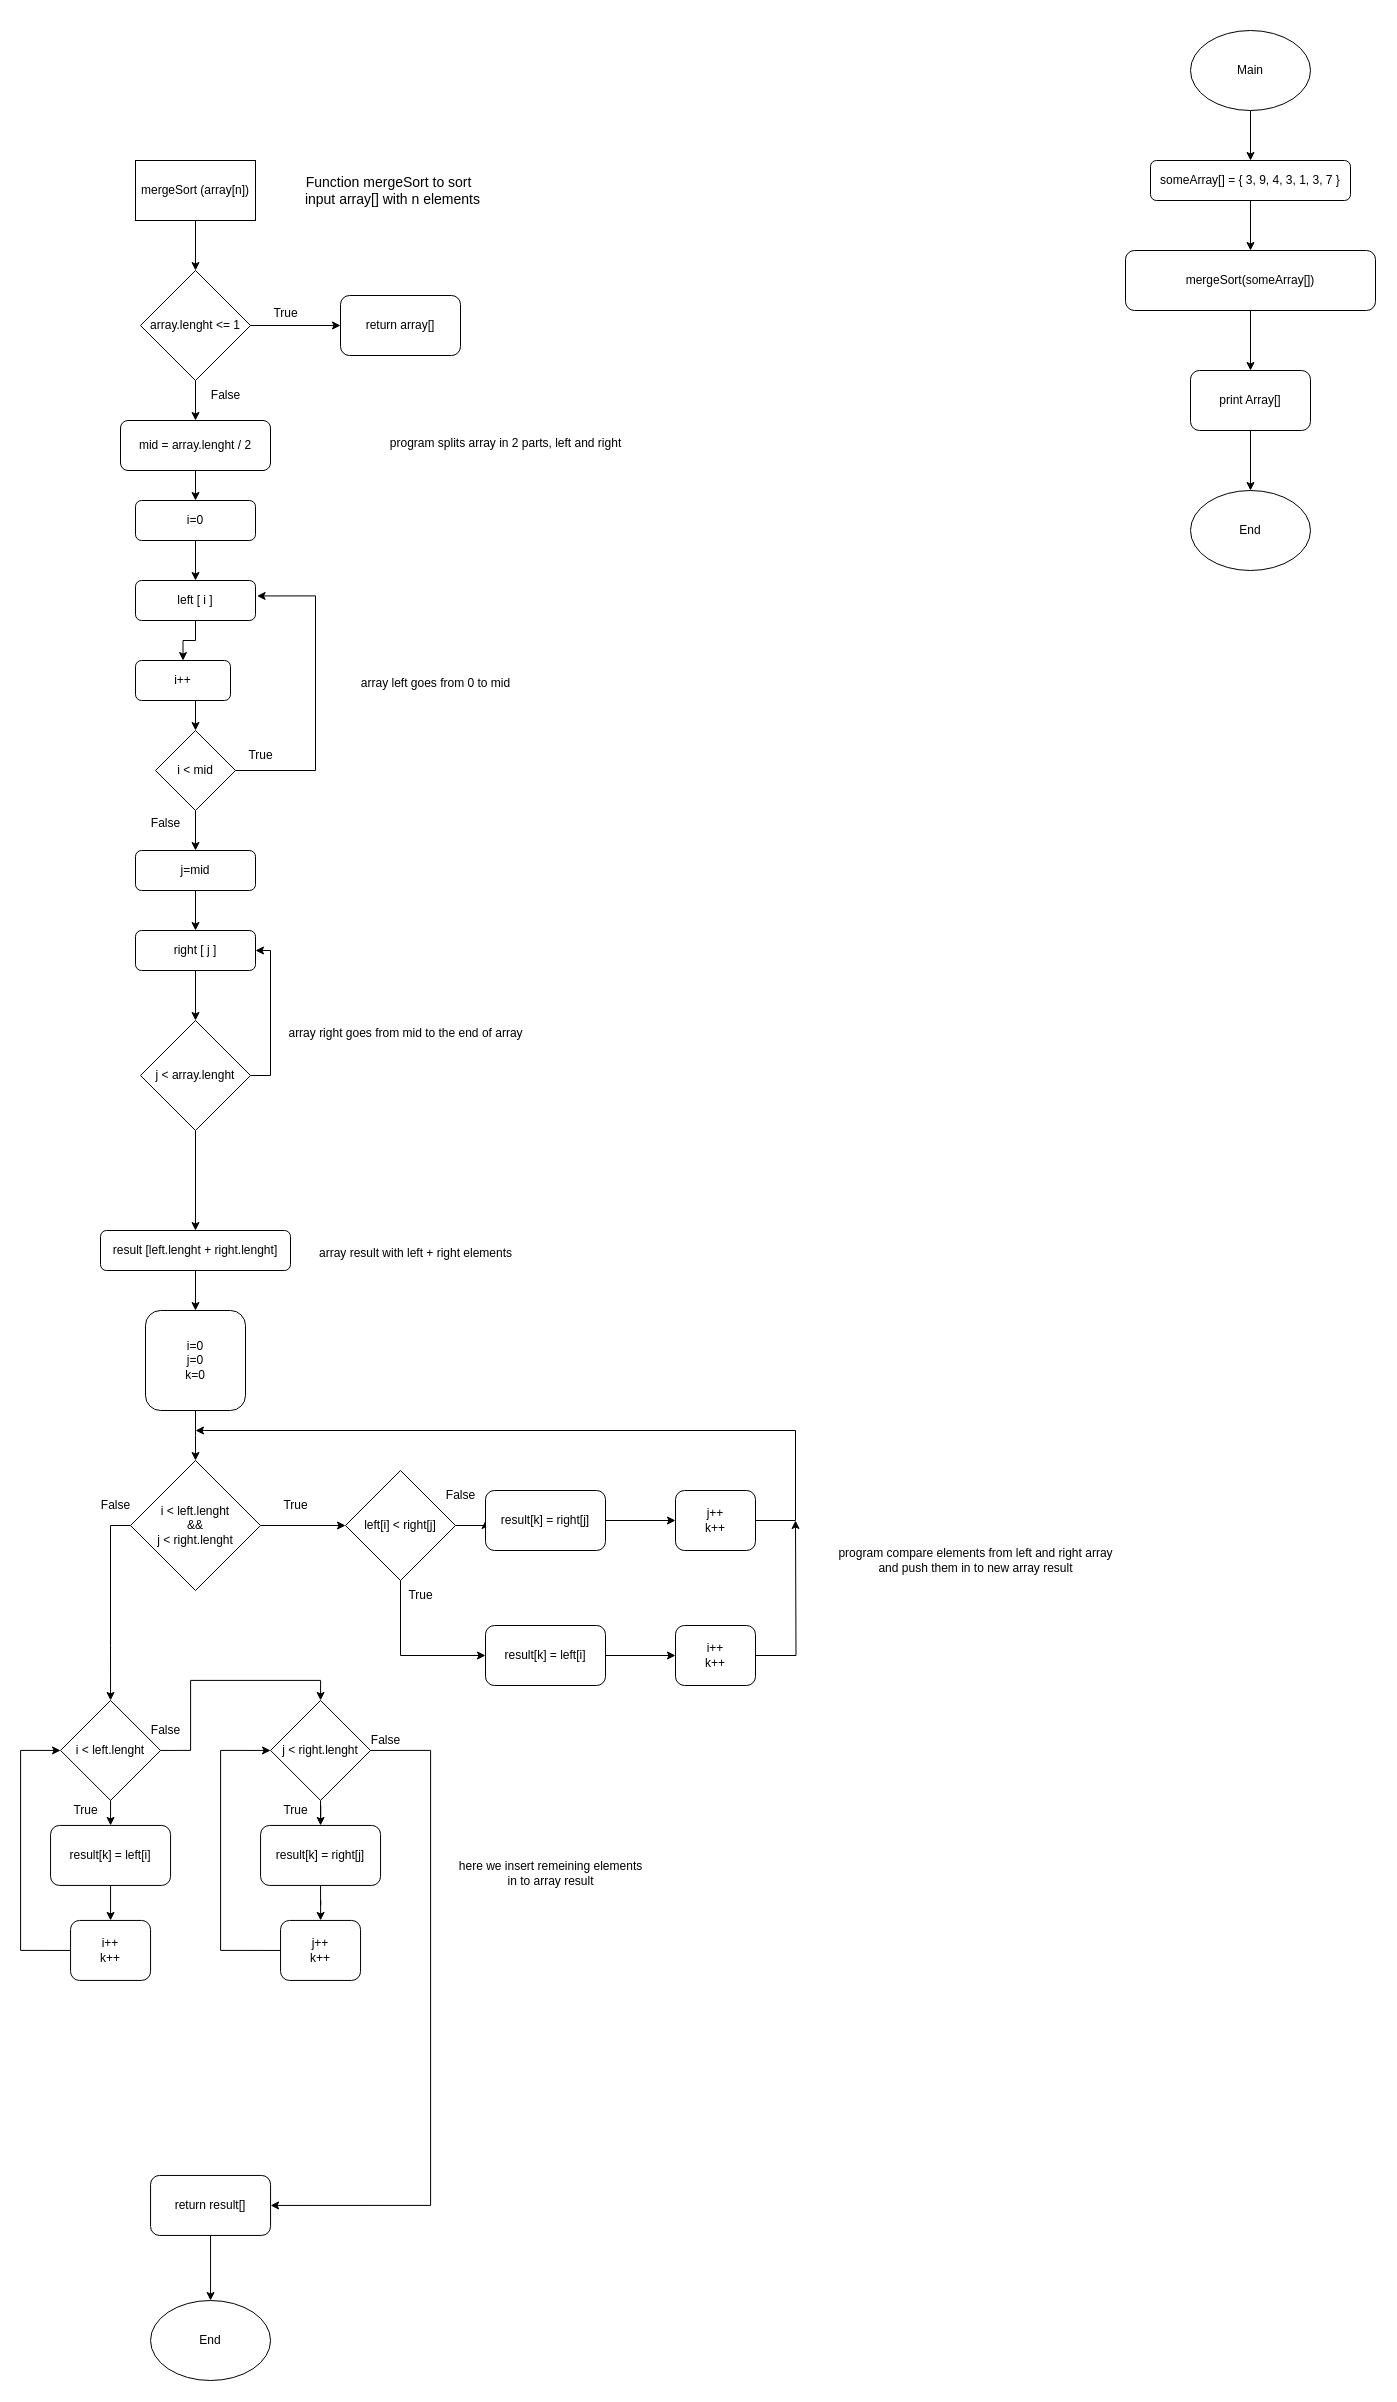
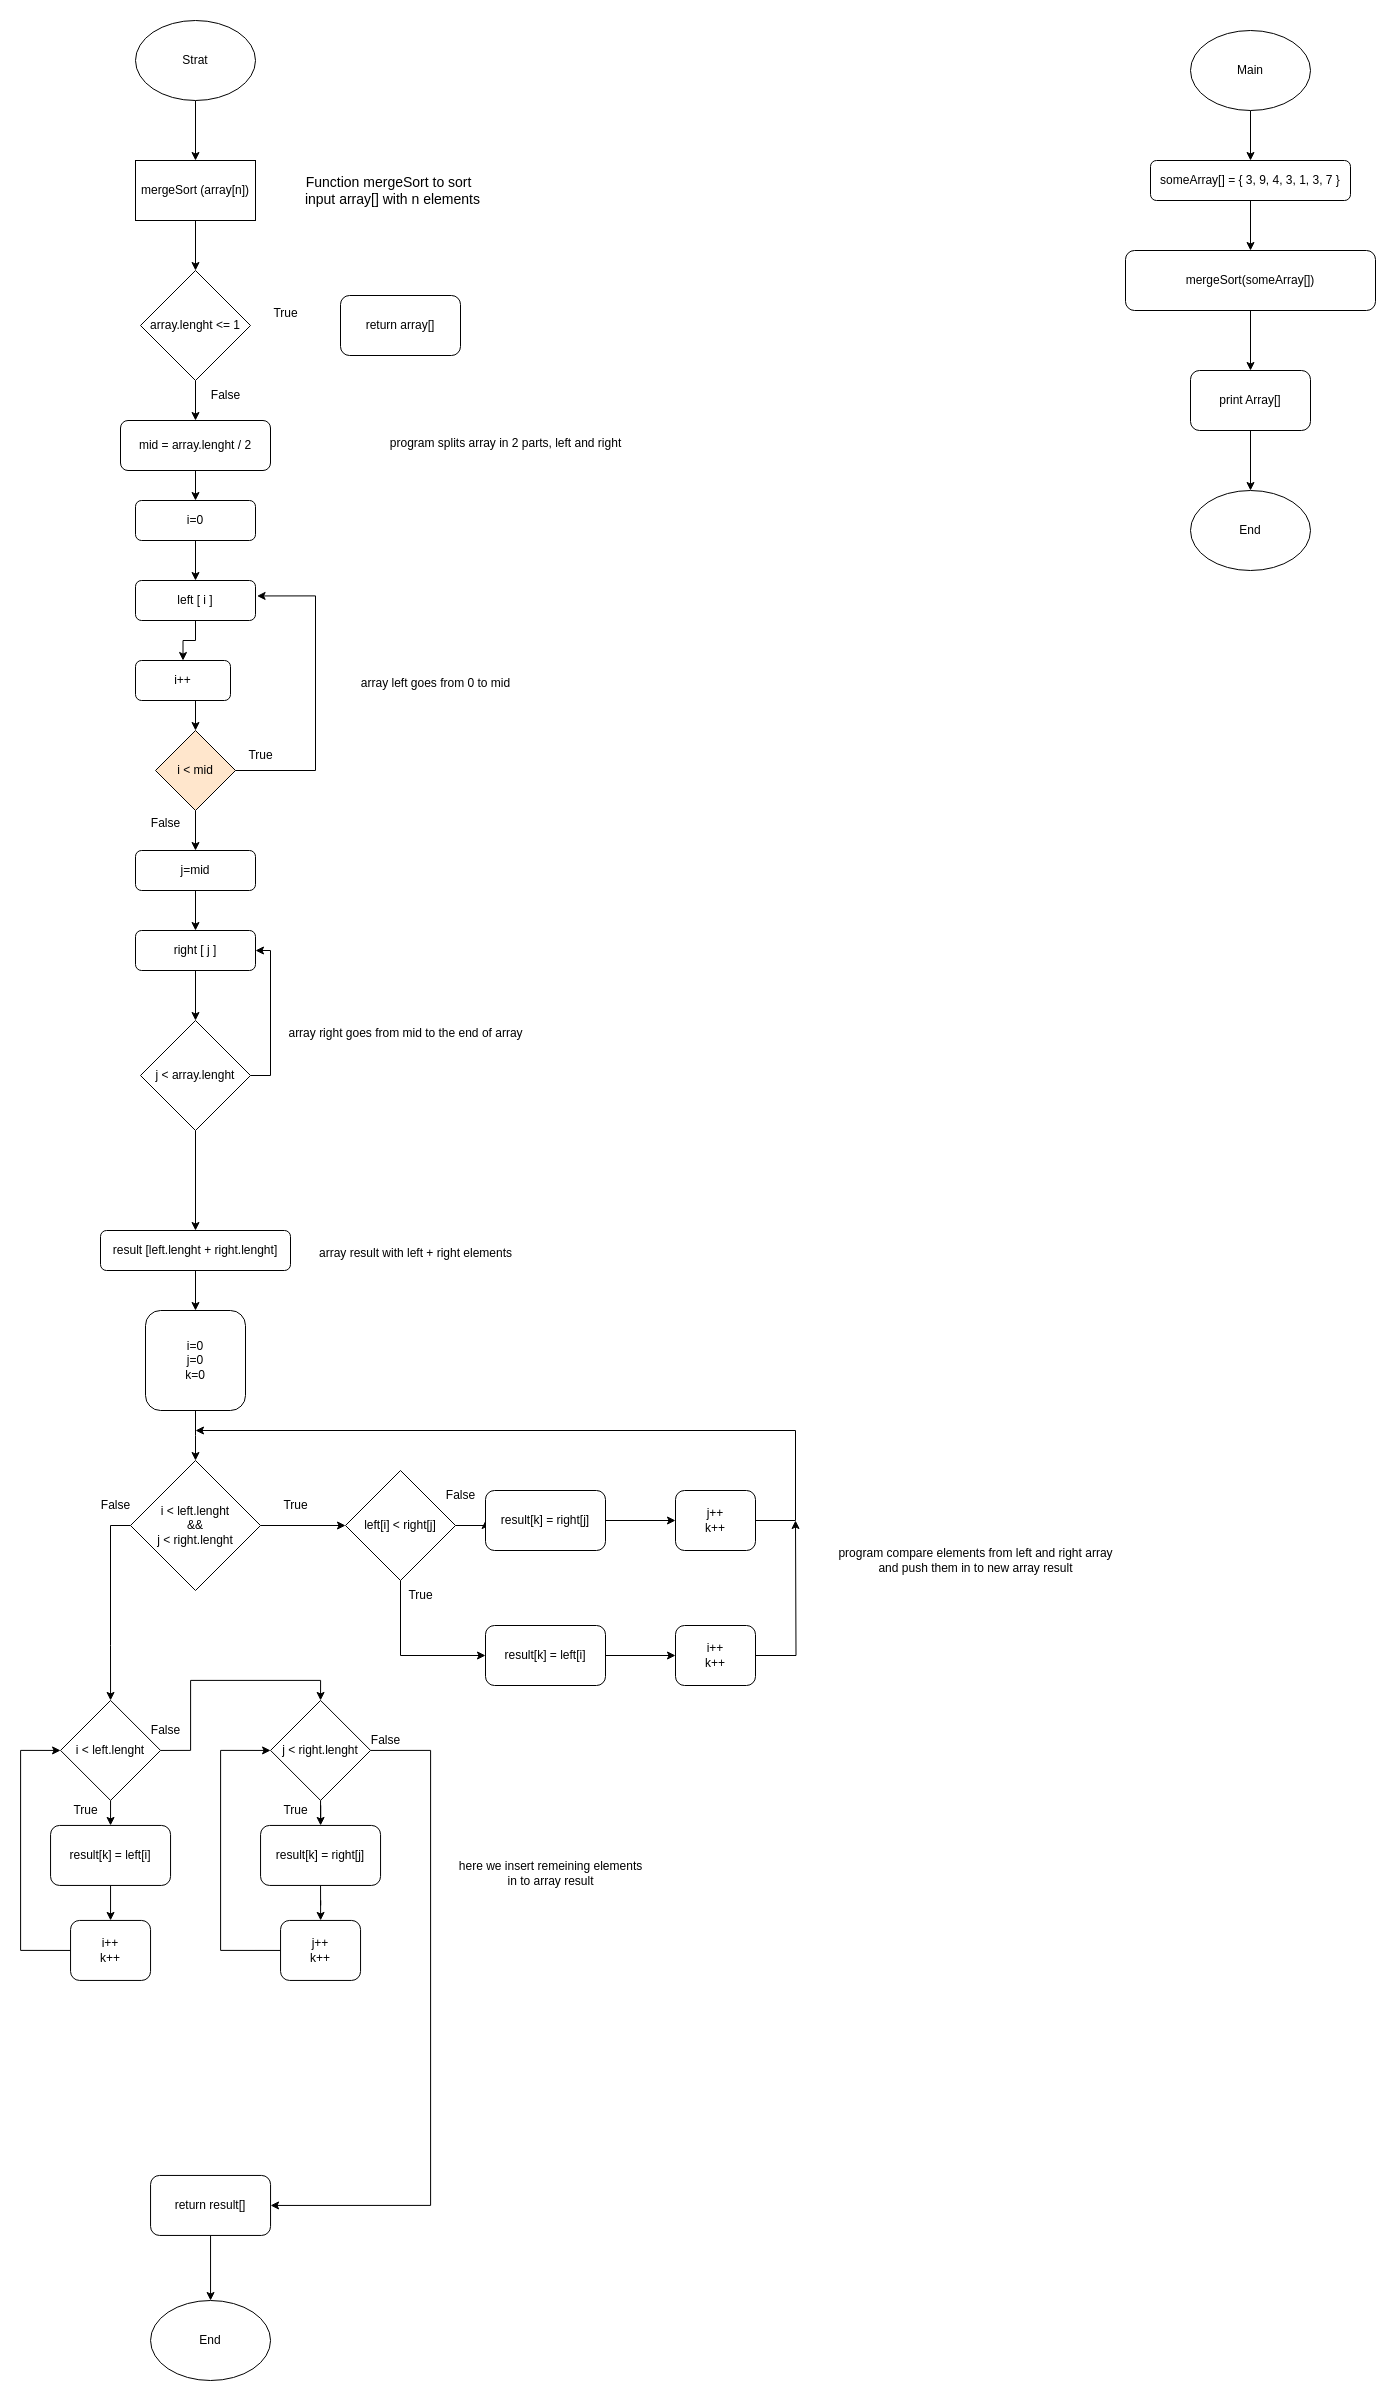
none -> (196, 61)
none -> (196, 127)
(292, 326) -> none
(196, 771) -> (196, 771)
